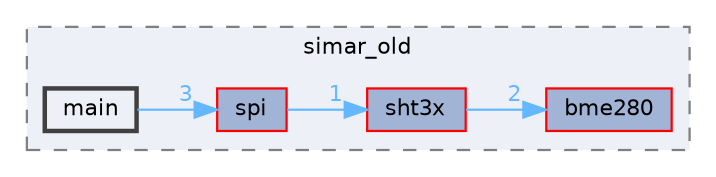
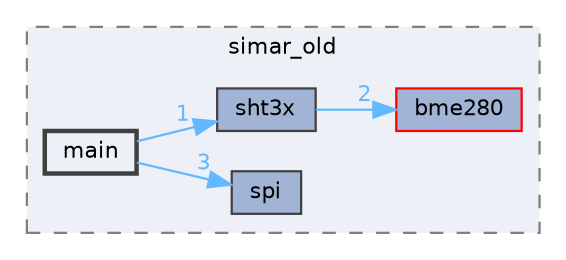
(252, 110) -> (266, 193)
(316, 110) -> (166, 134)
(416, 110) -> (266, 110)
